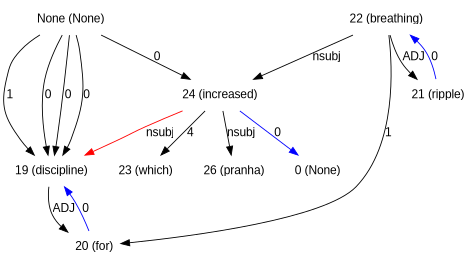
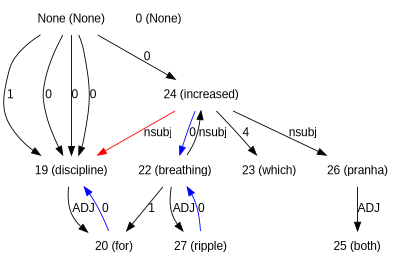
(438, 95) -> (201, 247)
(265, 130) -> (188, 129)
none -> (358, 247)
